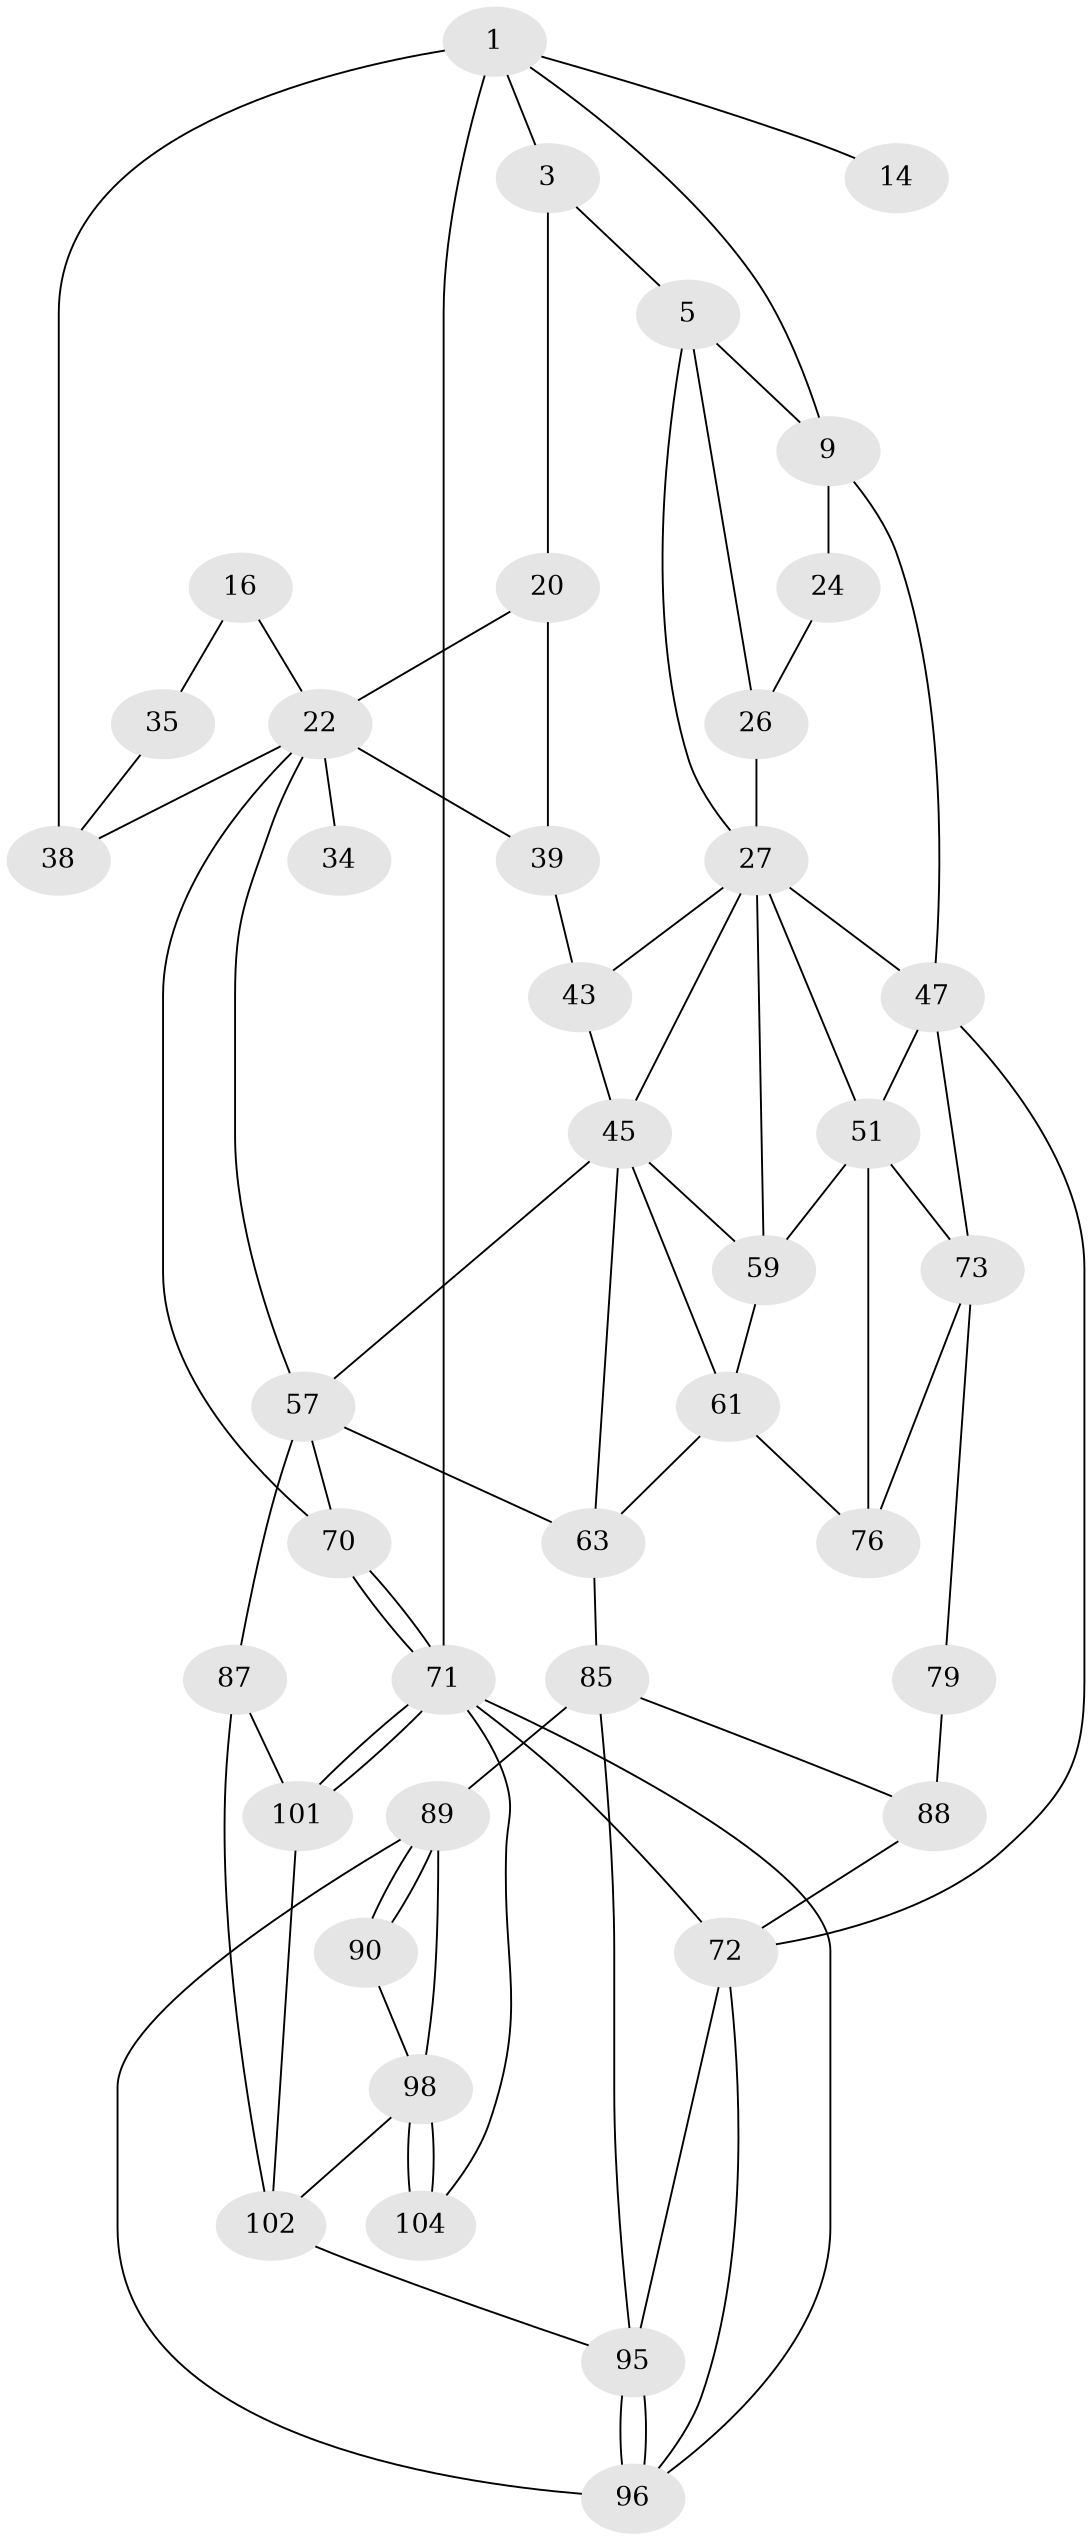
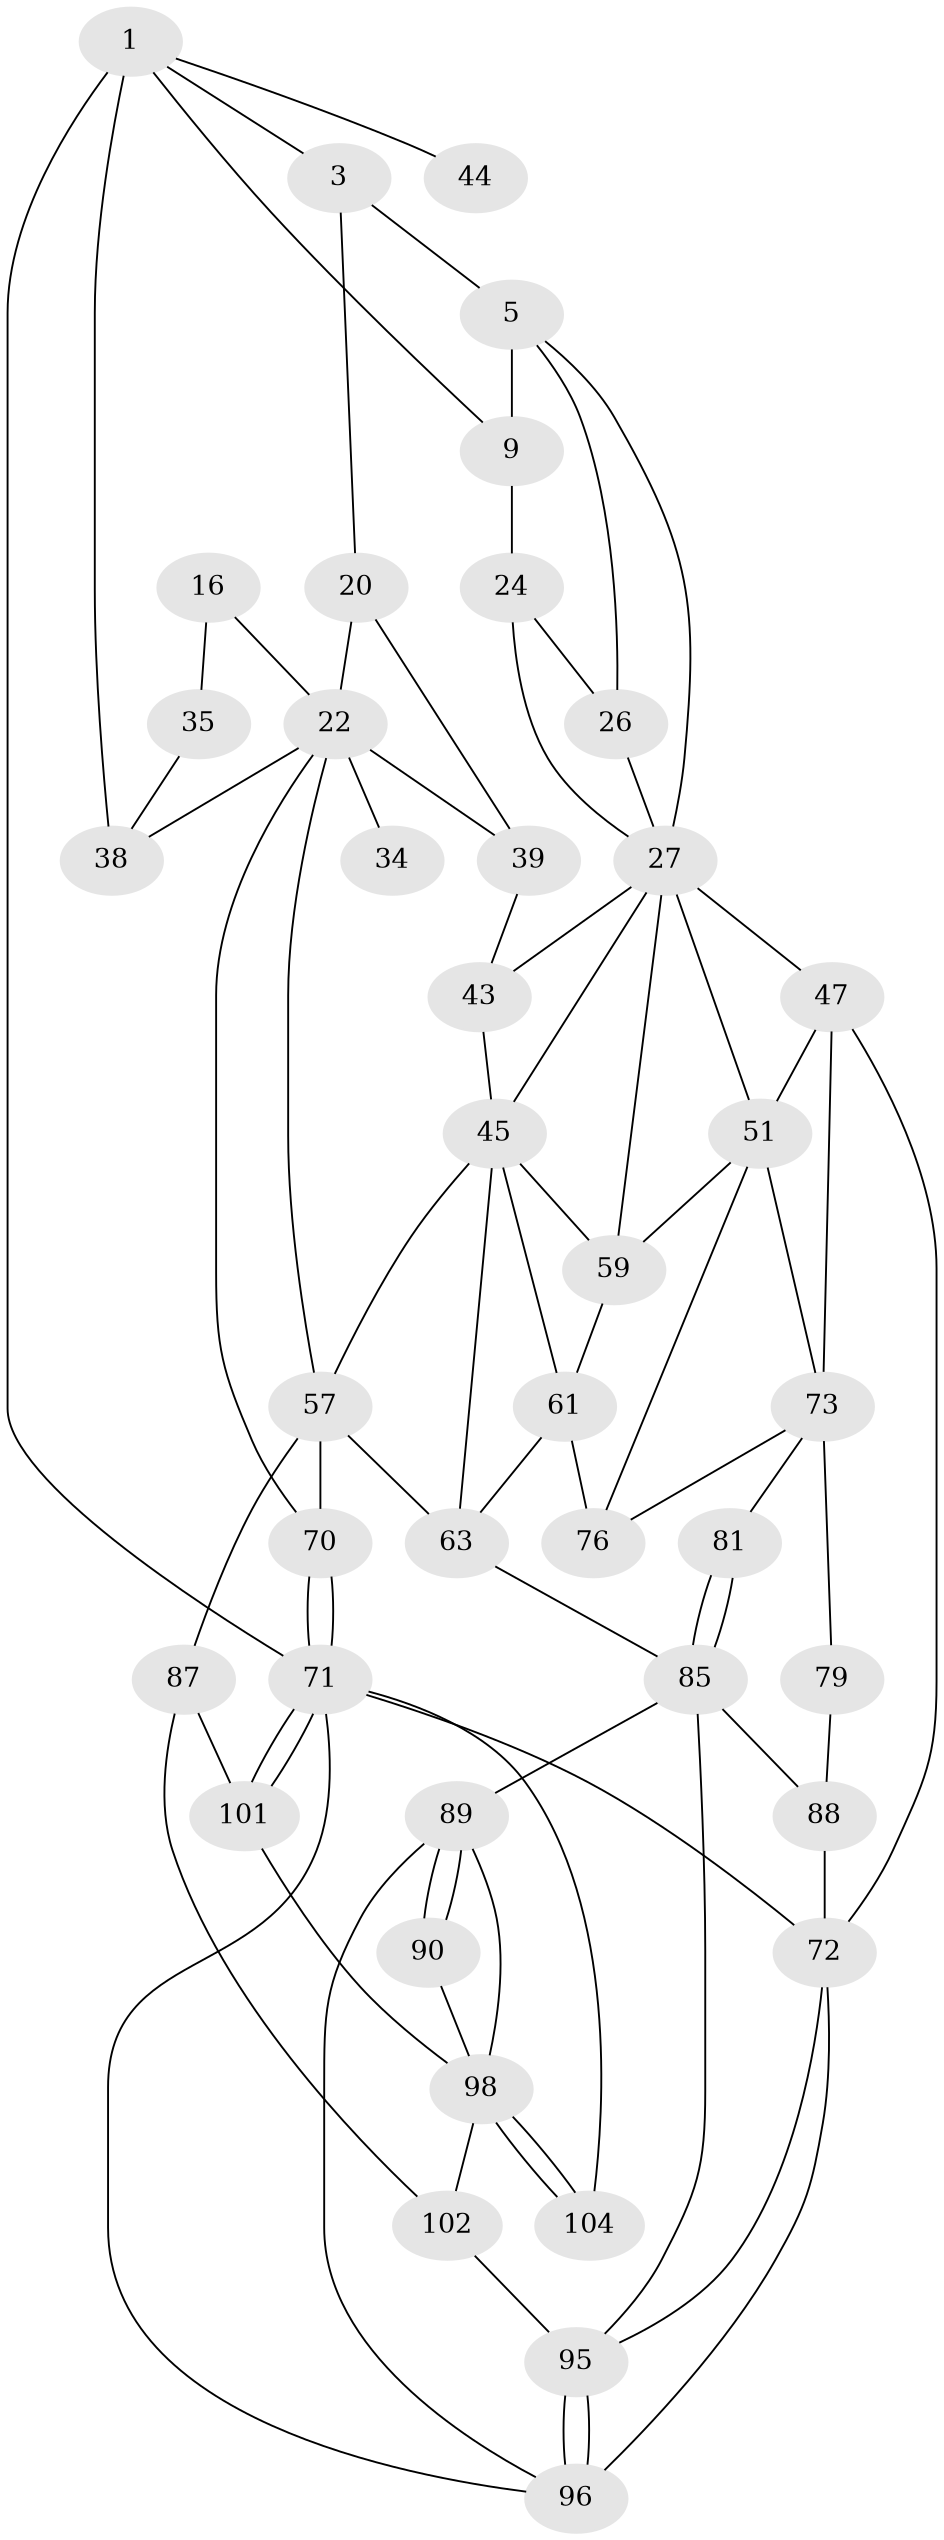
(897, 178) -> (476, 178)
(931, 715) -> none
none -> (541, 746)
none -> (730, 1543)
(284, 2021) -> (352, 1977)
